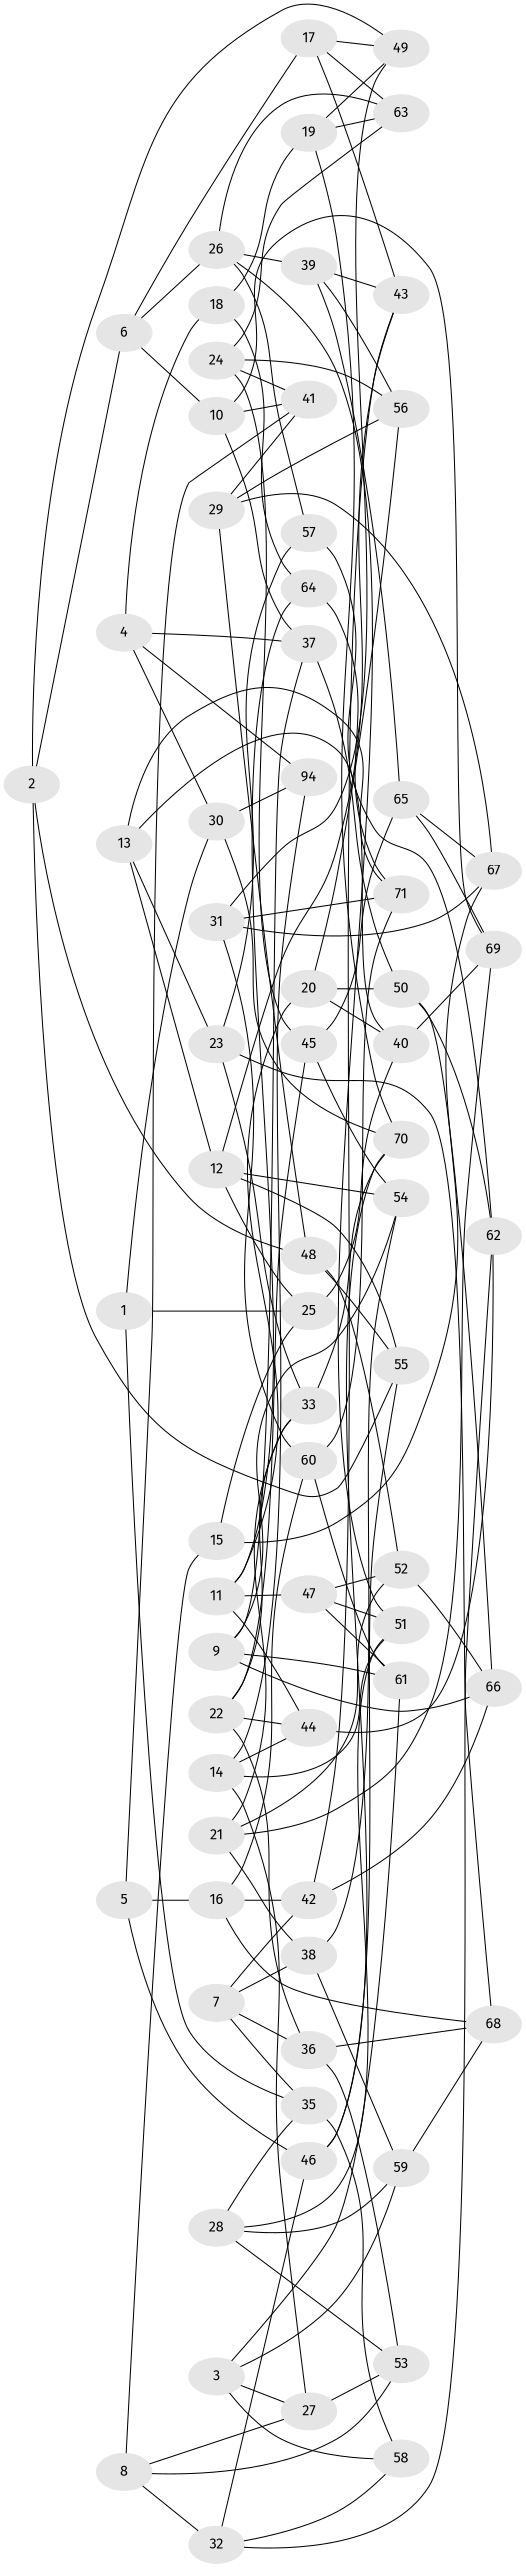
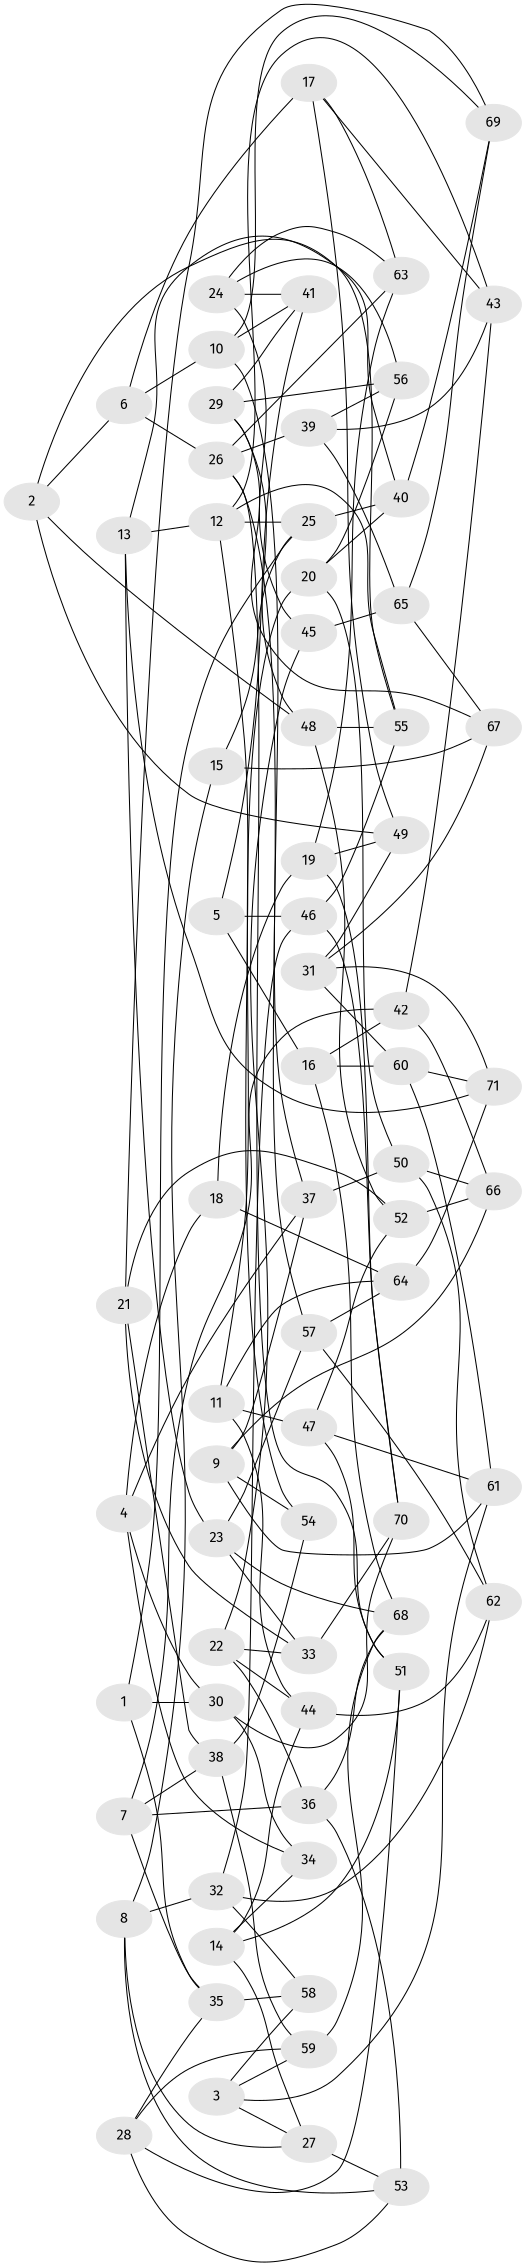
(309, 777) -> (309, 1861)
(340, 1109) -> none
none -> (360, 1305)
